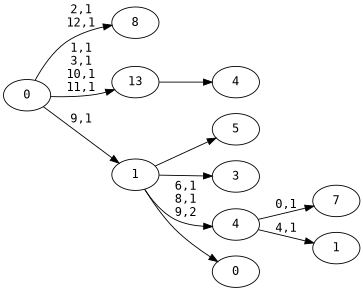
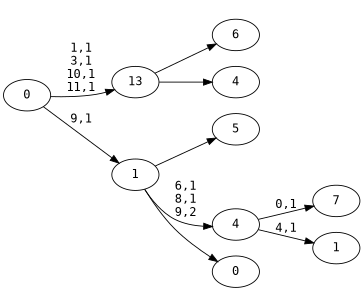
(135, 23) -> none
none -> (236, 35)
(236, 176) -> none
